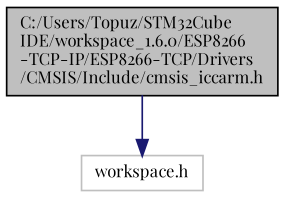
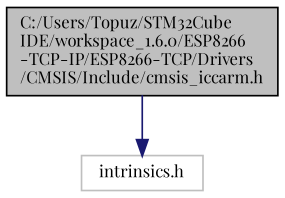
(142, 173) -> (142, 173)
